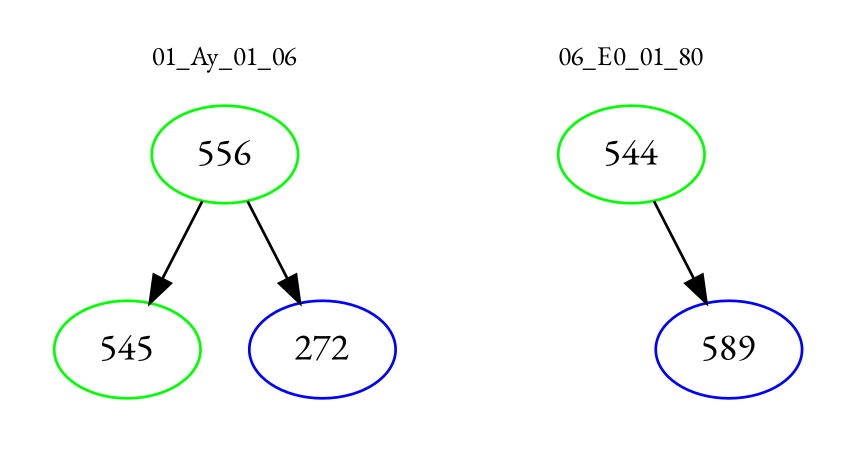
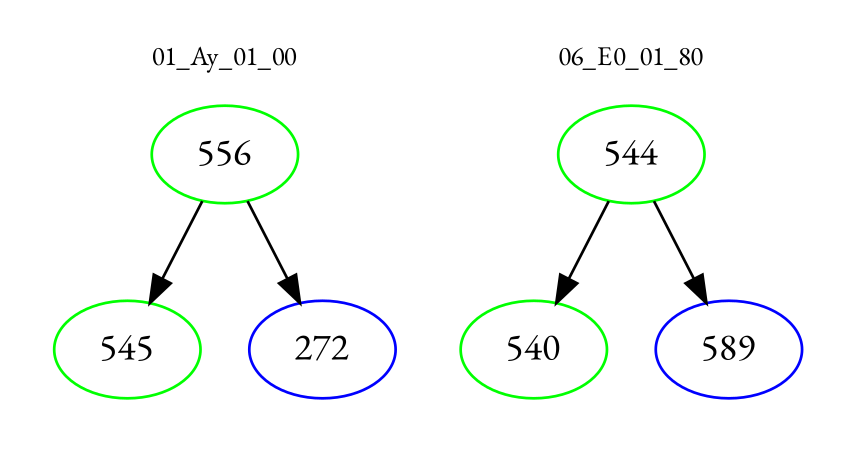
(225, 58) -> (225, 58)
none -> (534, 350)
